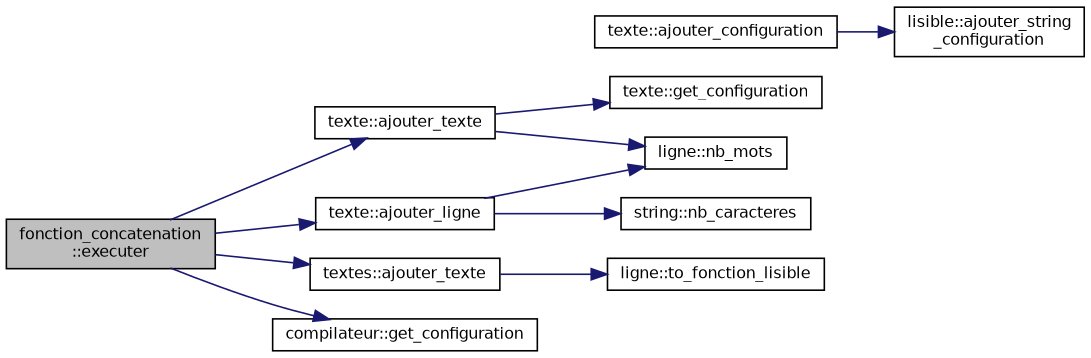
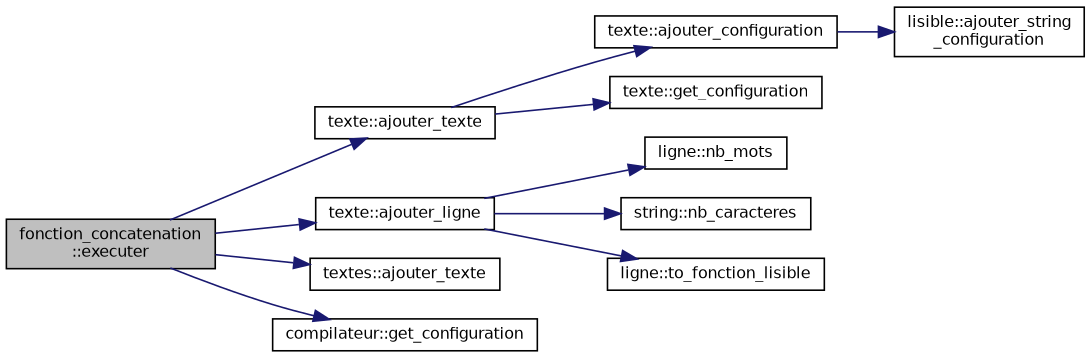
(562, 138) -> (543, 78)
(546, 274) -> (553, 242)
